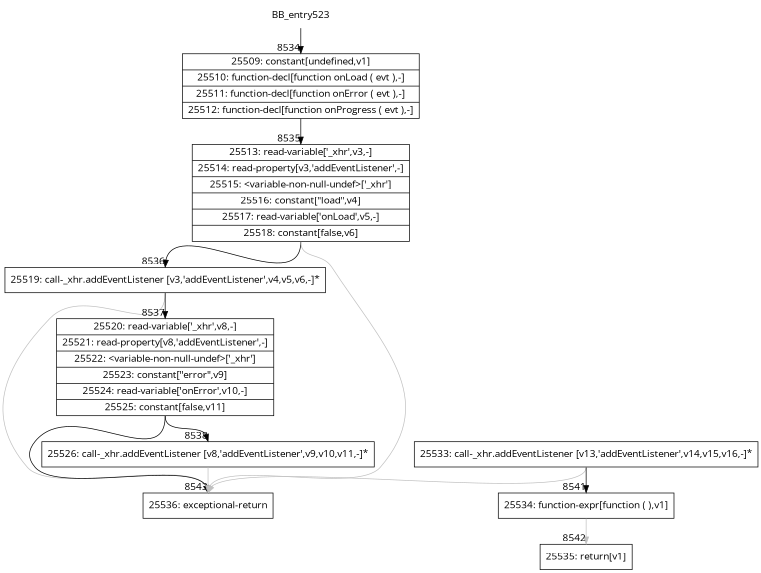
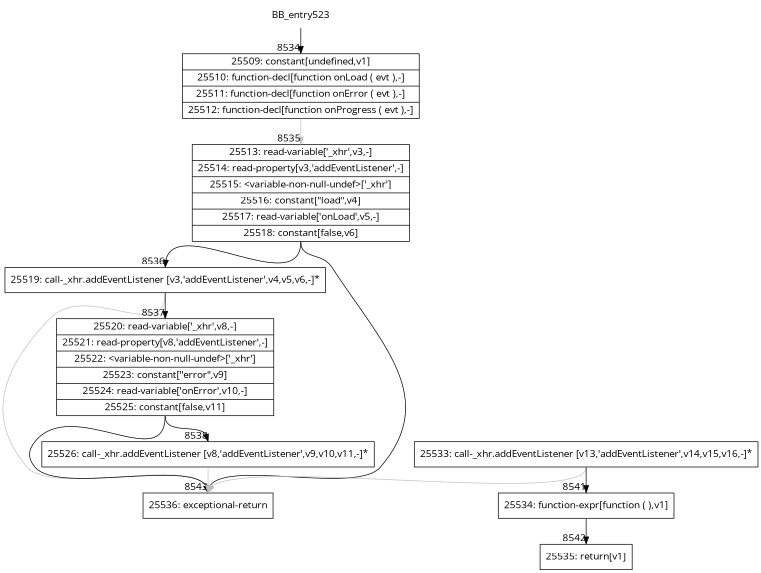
(301, 128) -> (301, 128)
(402, 426) -> (402, 426)
(586, 528) -> (586, 528)
